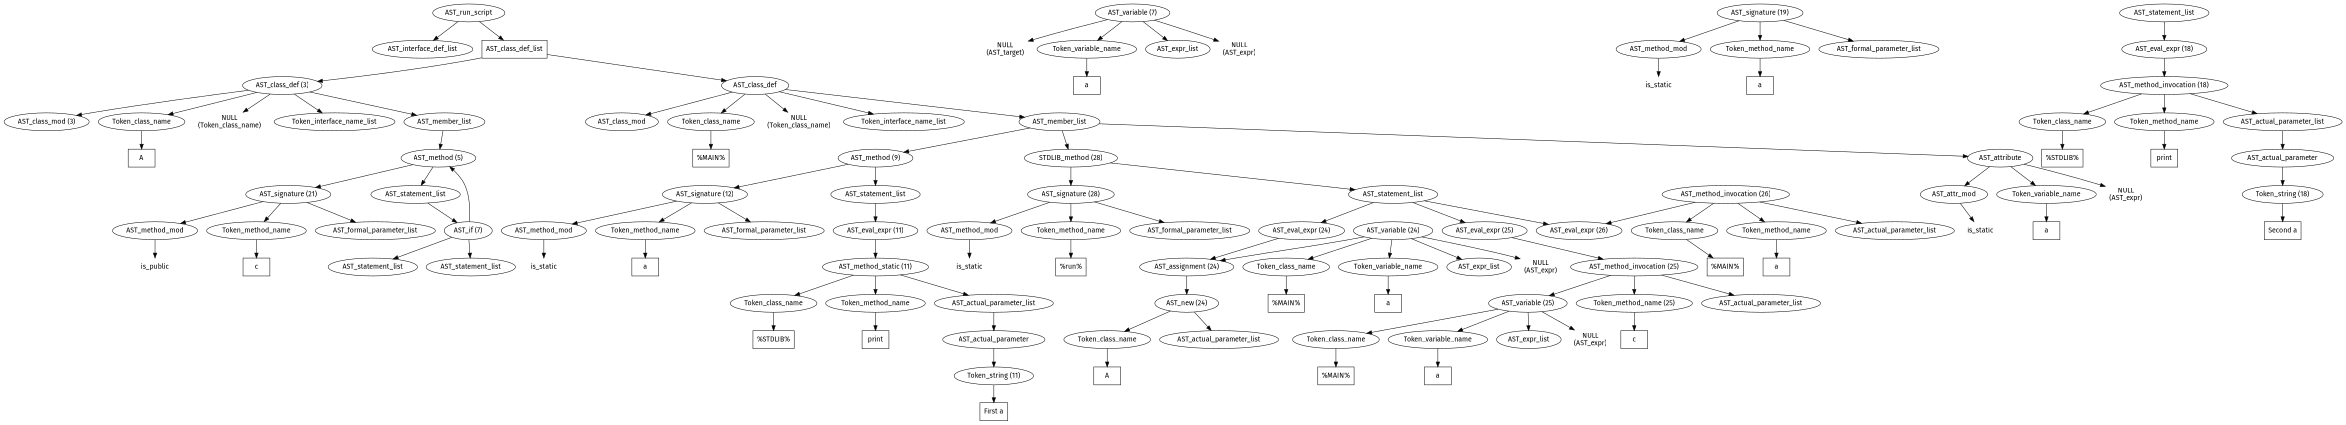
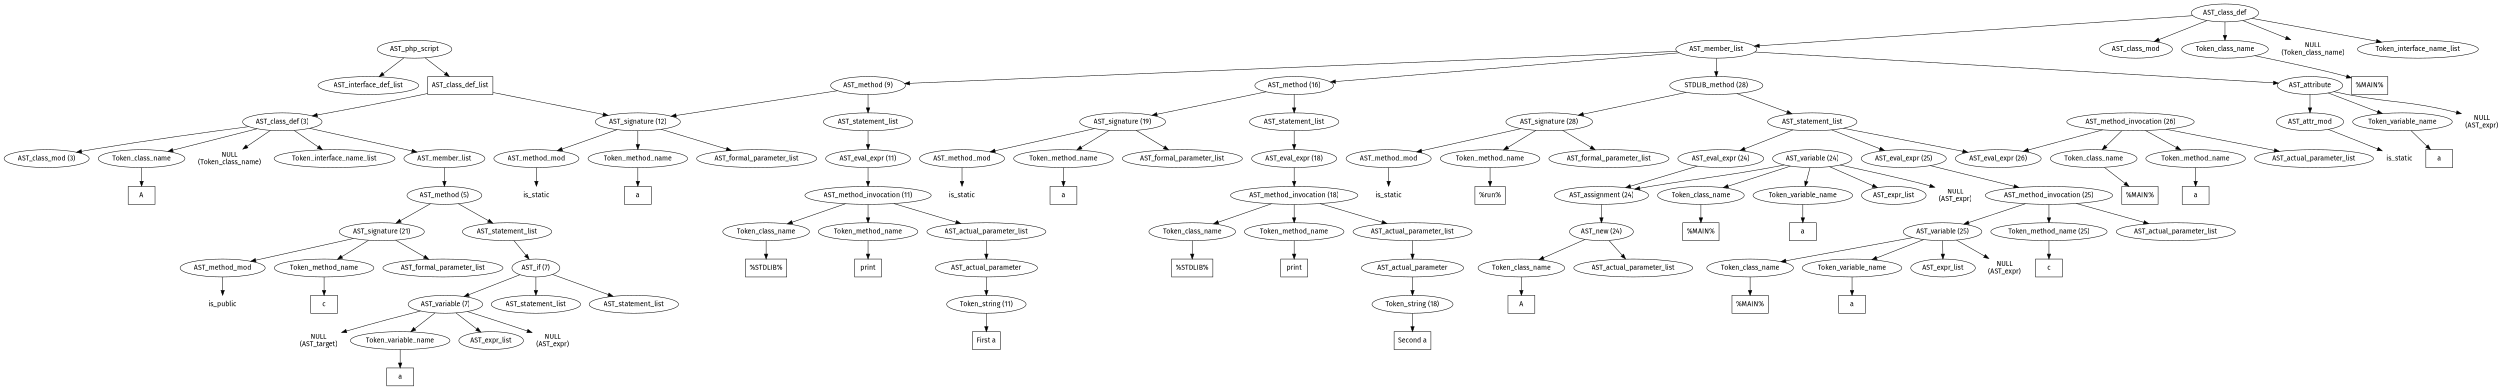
(469, 13) -> (415, 49)
(634, 67) -> (548, 103)
none -> (1294, 86)
(468, 194) -> (494, 285)
(876, 267) -> (868, 195)
